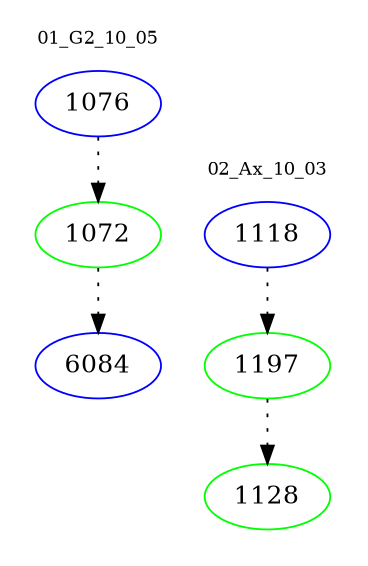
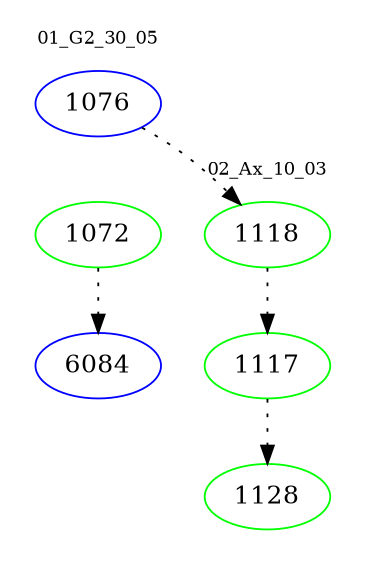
(98, 39) -> (98, 39)
(98, 160) -> (201, 168)
(267, 235) -> (267, 235)
(267, 366) -> (267, 366)
